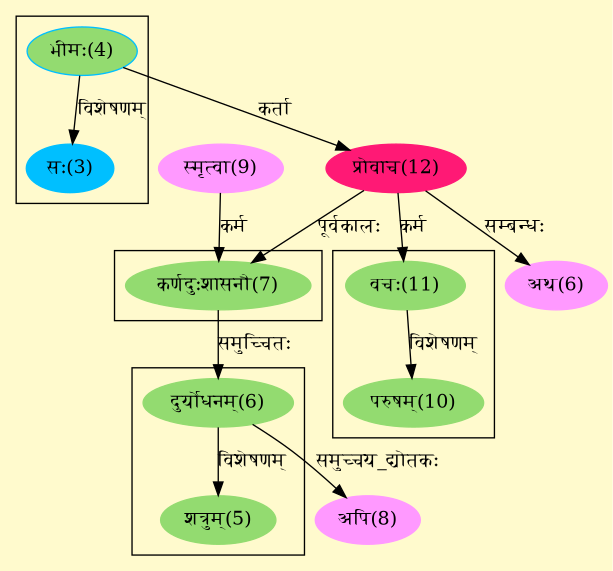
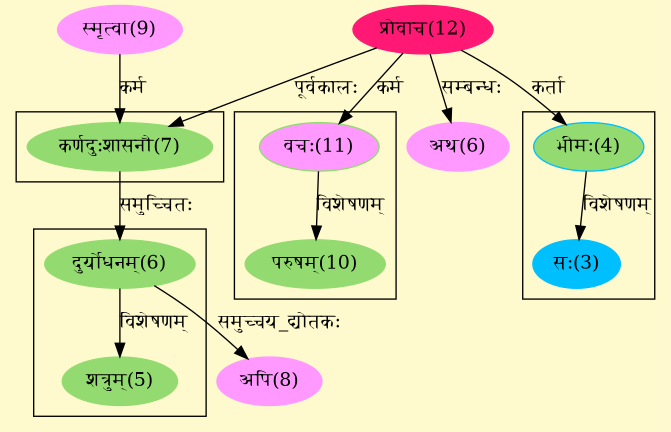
(230, 107) -> (510, 80)
(406, 286) -> (319, 147)
